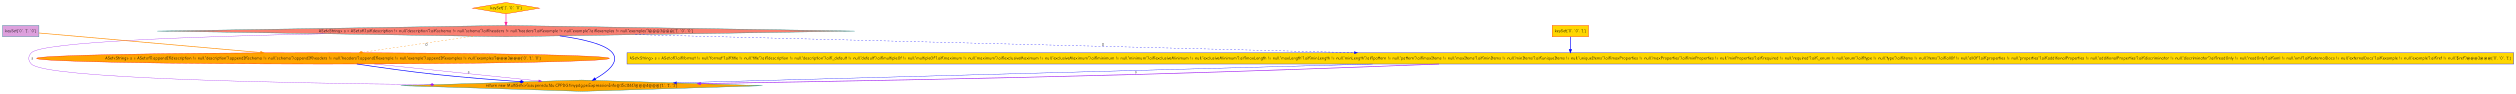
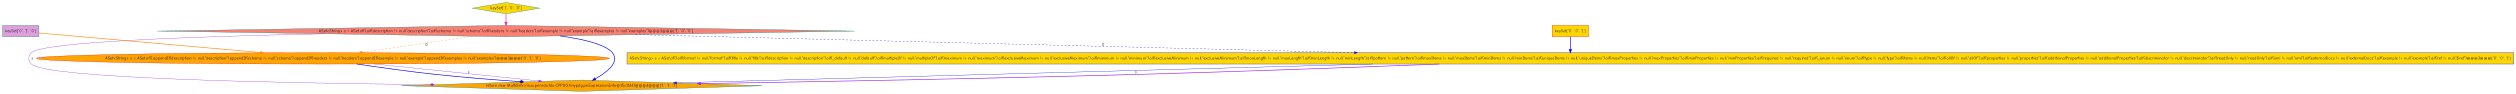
(506, 8) -> (506, 8)
